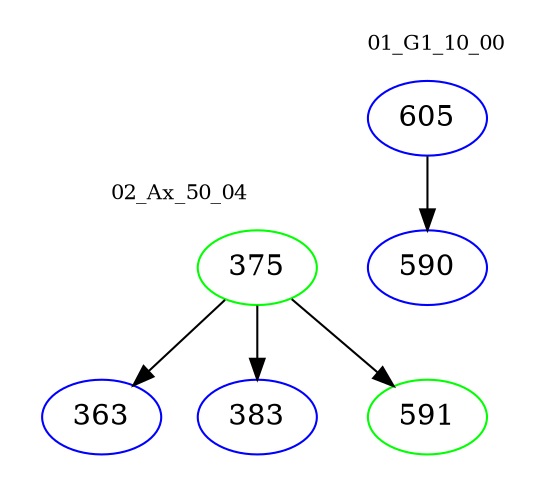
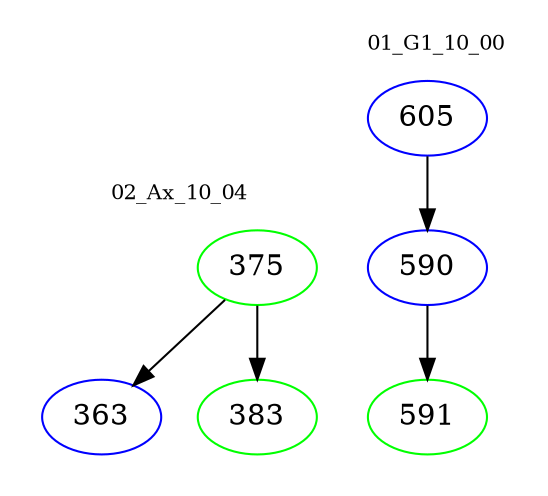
(179, 194) -> (179, 194)
(320, 323) -> (427, 332)
(257, 417) -> (257, 417)
